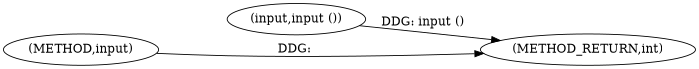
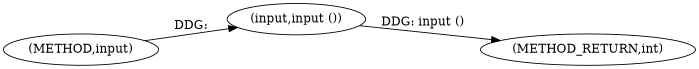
(316, 56) -> (187, 35)
